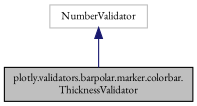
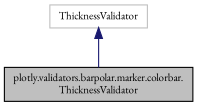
(99, 16) -> (99, 16)
